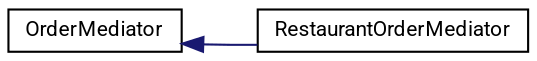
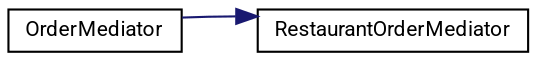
(231, 45) -> (209, 17)
